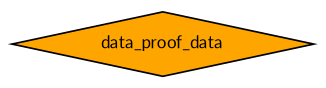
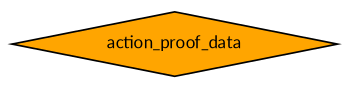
(163, 44) -> (175, 44)
